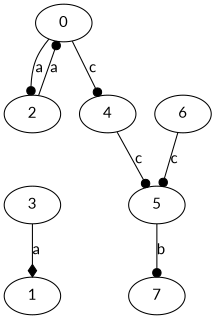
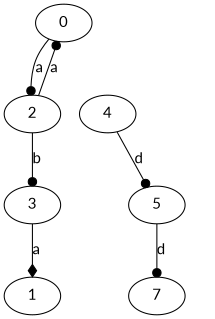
(84, 65) -> none
(183, 114) -> none
none -> (32, 155)
(139, 159) -> (139, 159)
(161, 250) -> (161, 250)
